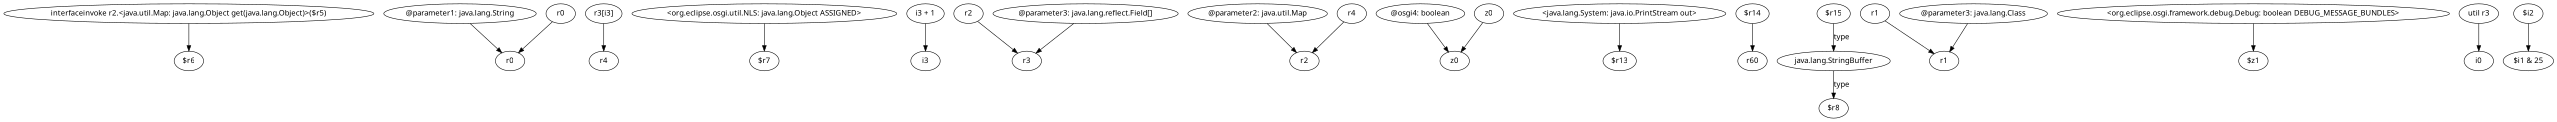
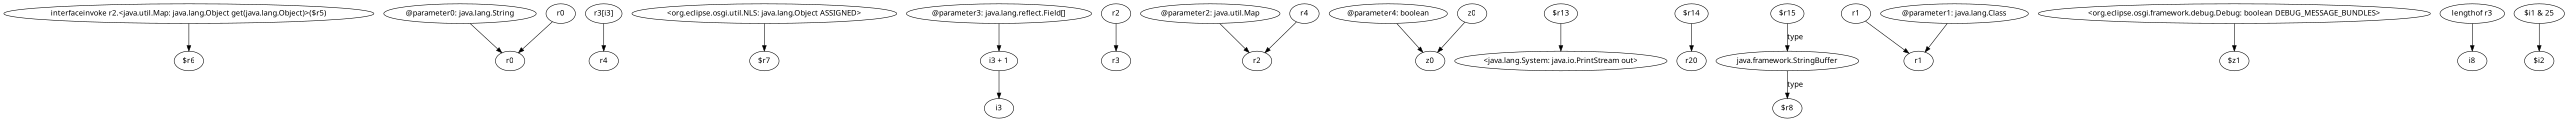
(460, 14) -> (460, 14)
(1420, 14) -> (1388, 14)
(1974, 14) -> (1955, 14)
(2479, 14) -> (2472, 14)
(1620, 35) -> (1561, 35)
(2528, 35) -> (2539, 35)
(1057, 37) -> (999, 35)
(1753, 61) -> (1692, 61)
(1834, 61) -> (1787, 61)
(2479, 61) -> (2472, 61)
